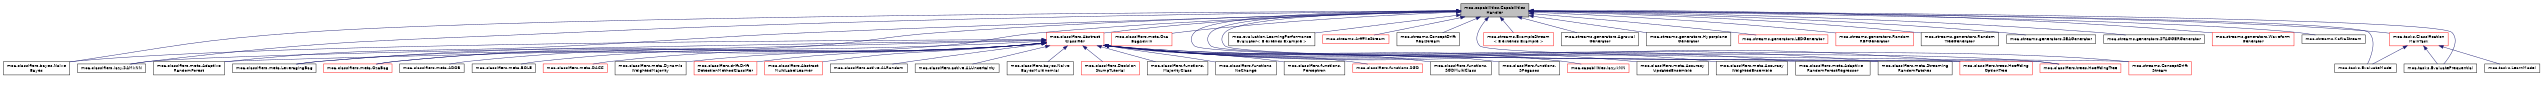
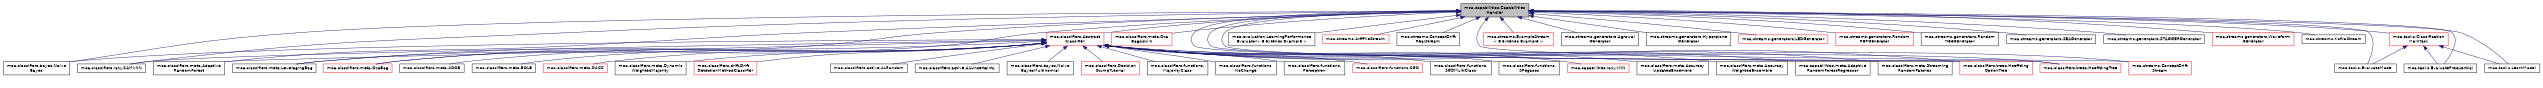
none -> (2026, 17)
(794, 68) -> none
(1833, 68) -> (1833, 68)
